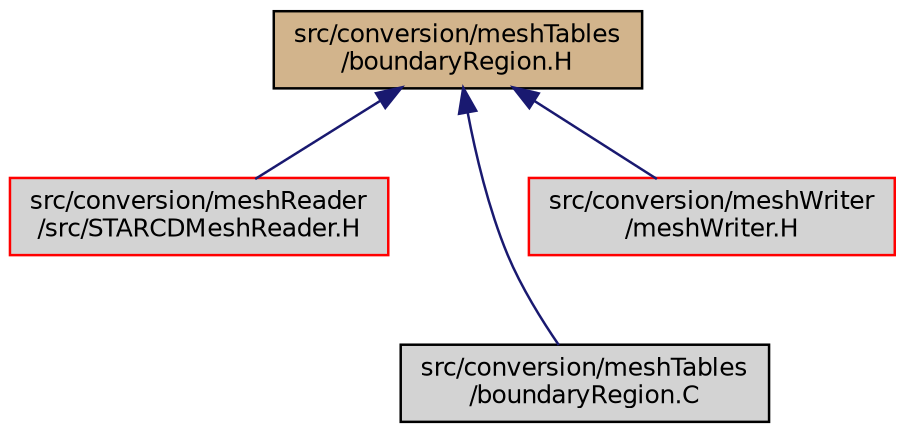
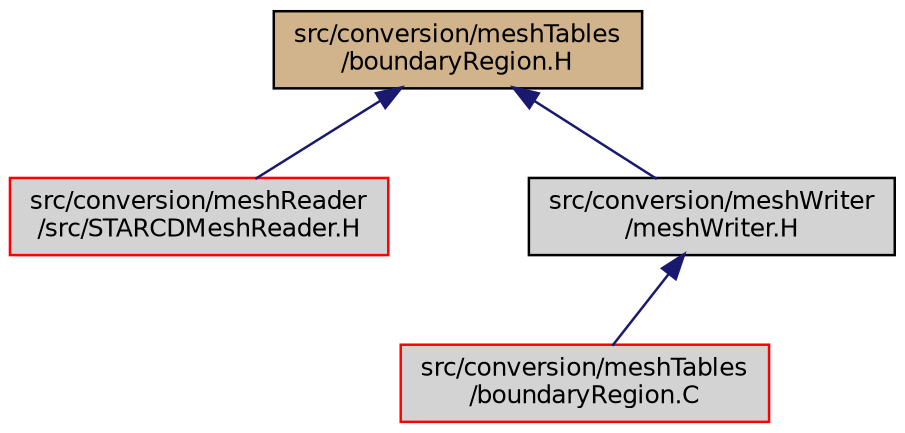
(712, 217) -> (712, 217)
(500, 234) -> (641, 310)
(585, 383) -> (585, 383)
